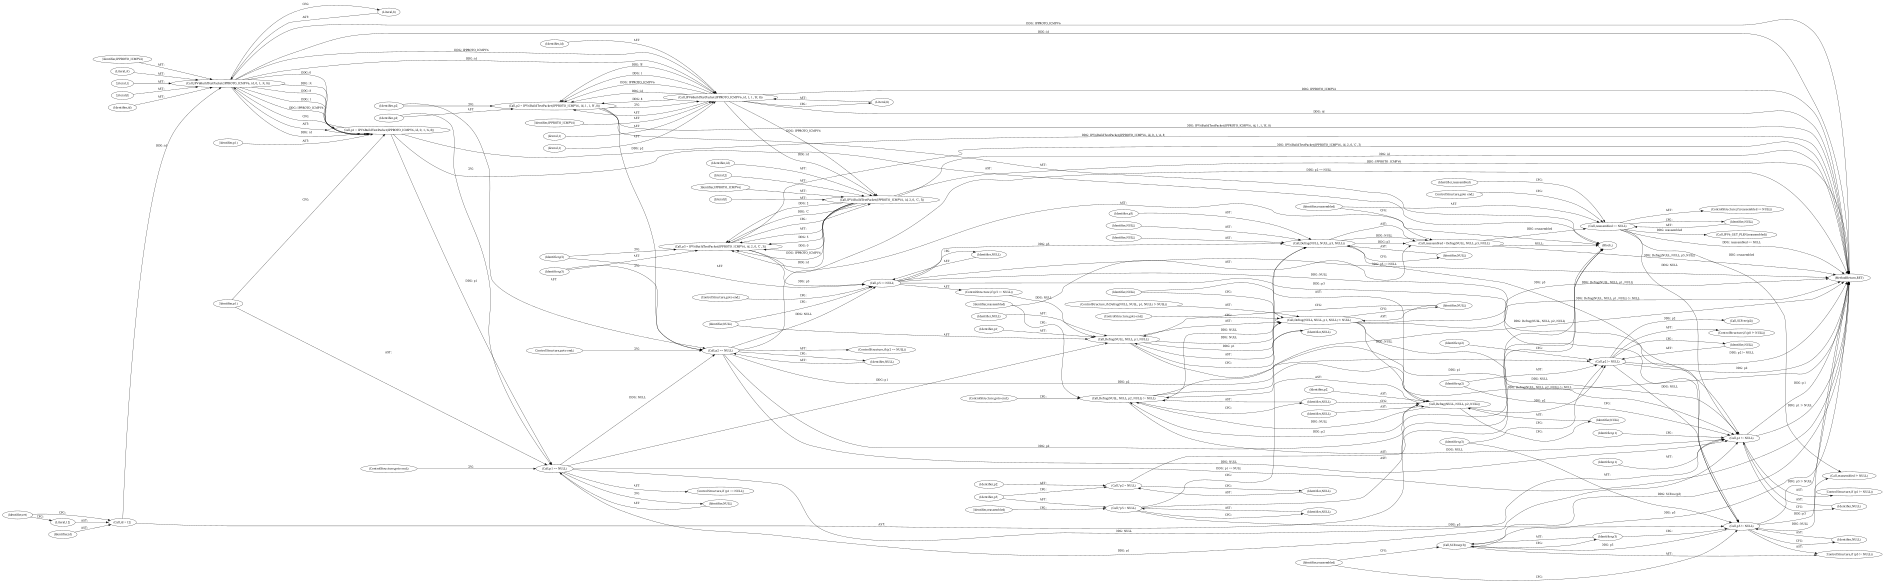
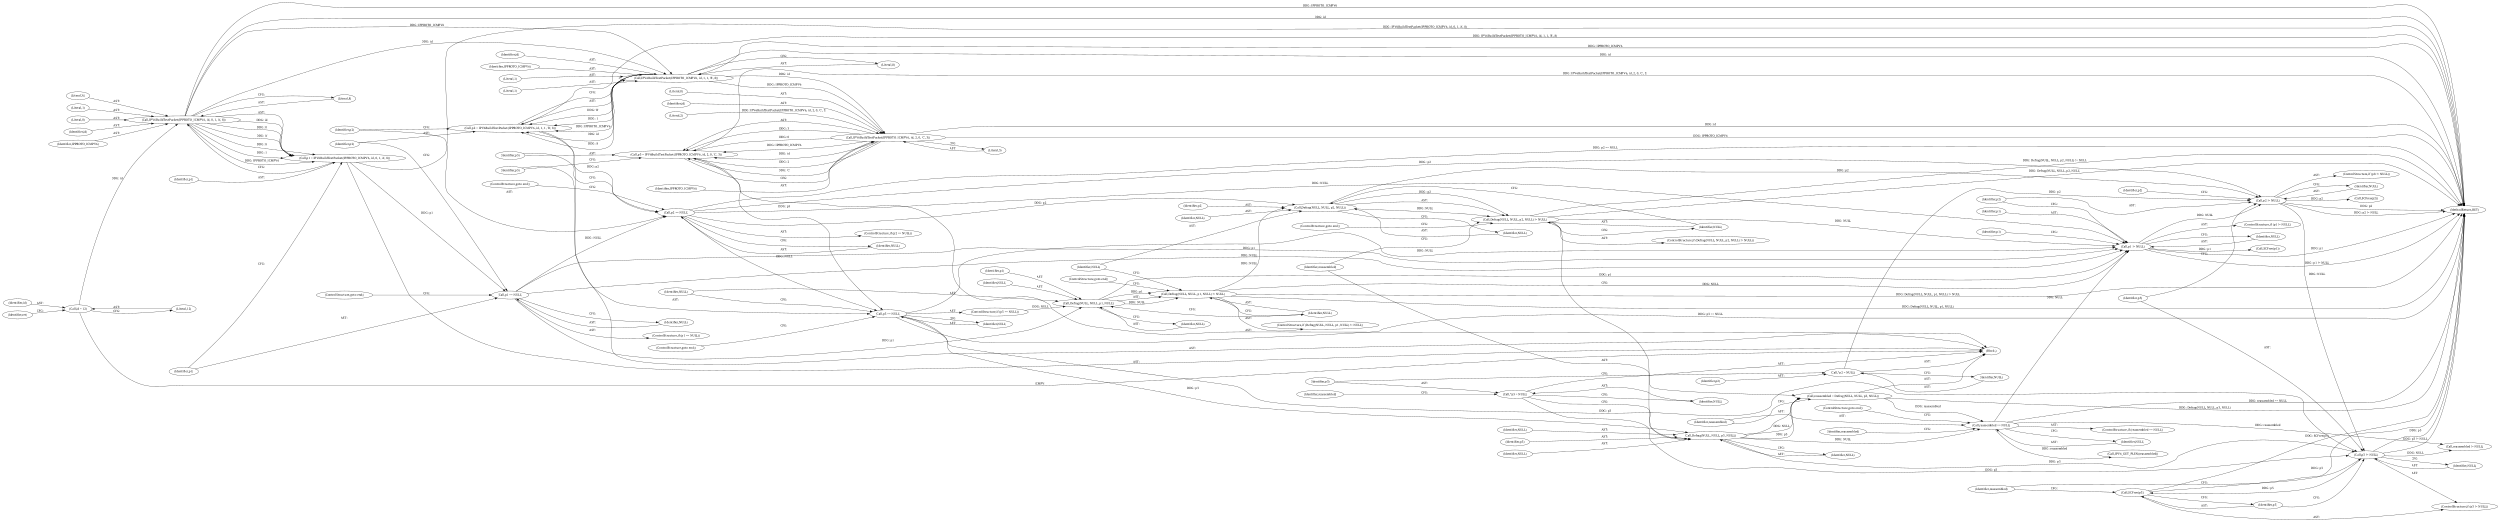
none -> (995, 150)
(804, 181) -> (784, 110)
none -> (1997, 190)
none -> (2197, 219)
none -> (1711, 240)
(1540, 244) -> (1928, 379)
none -> (2268, 249)
(1237, 310) -> (1253, 326)
(1229, 330) -> (1605, 283)
none -> (1859, 444)
(1273, 473) -> none
(40, 519) -> (130, 313)
(882, 524) -> (1040, 384)
